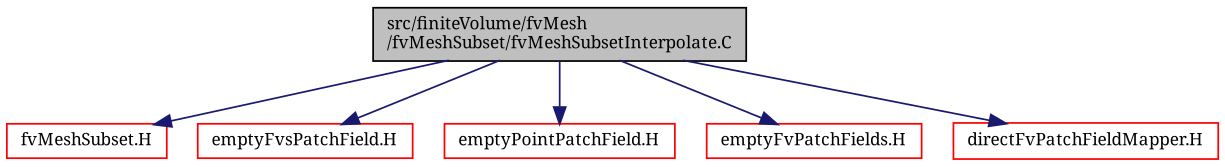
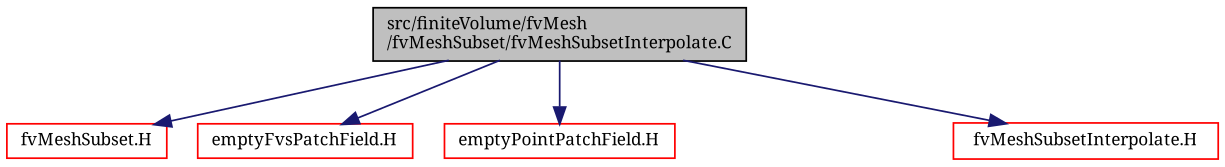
(814, 141) -> none
(1086, 141) -> (1086, 141)
